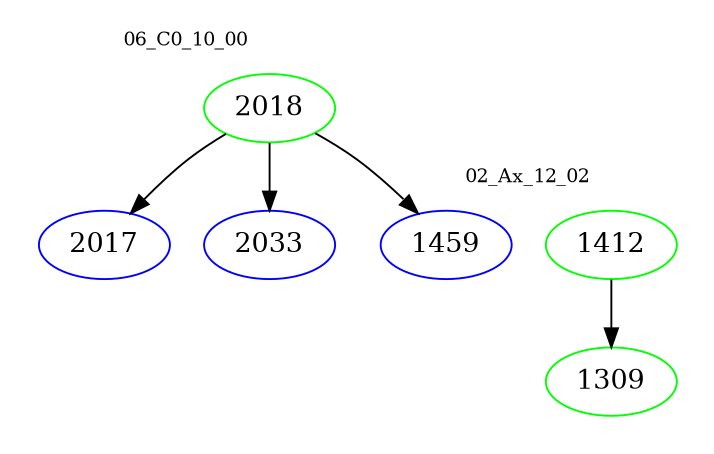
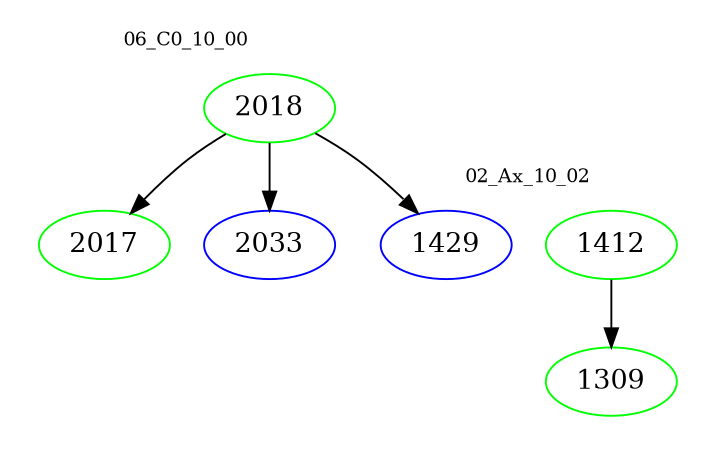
(528, 178) -> (528, 178)
(104, 245) -> (104, 245)
(446, 245) -> (446, 245)
